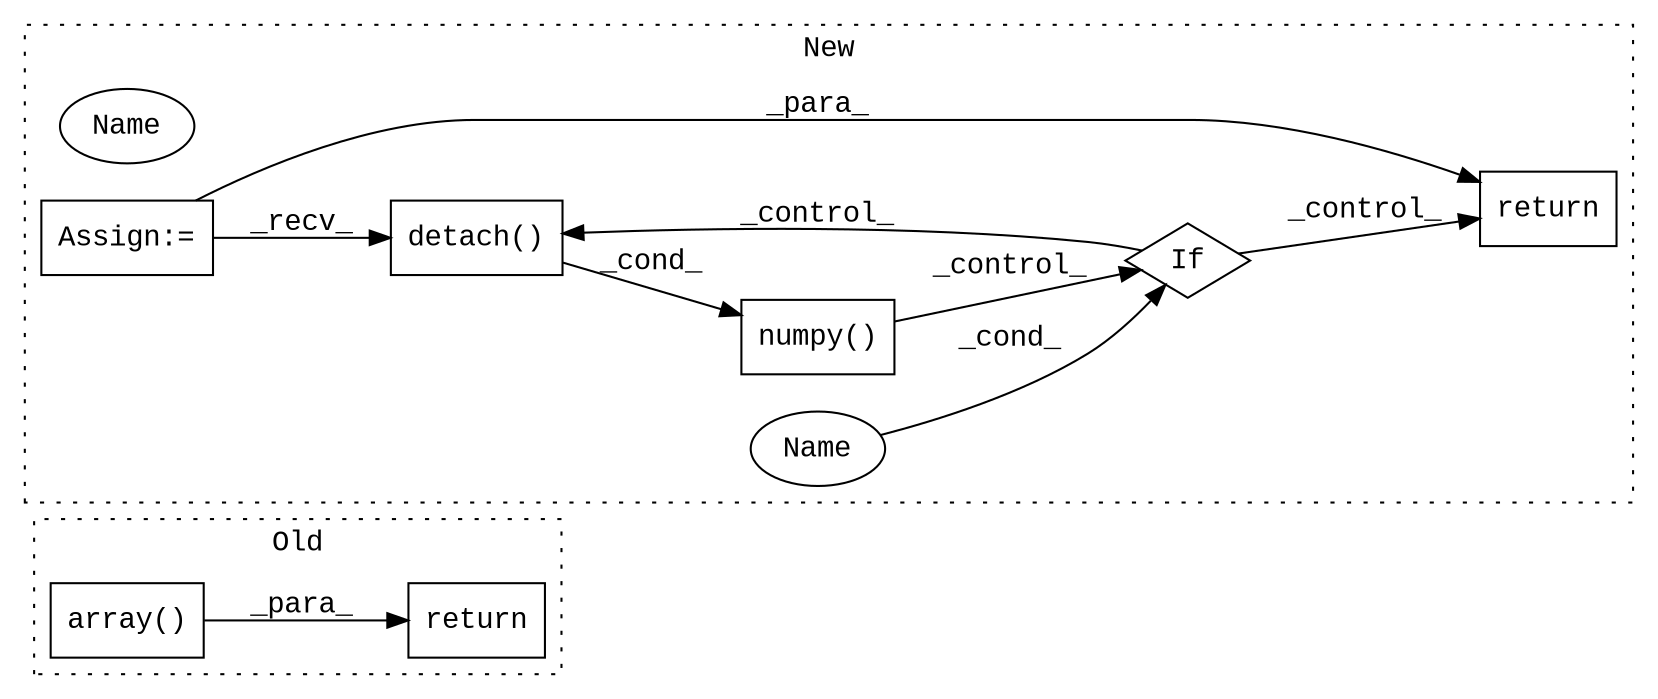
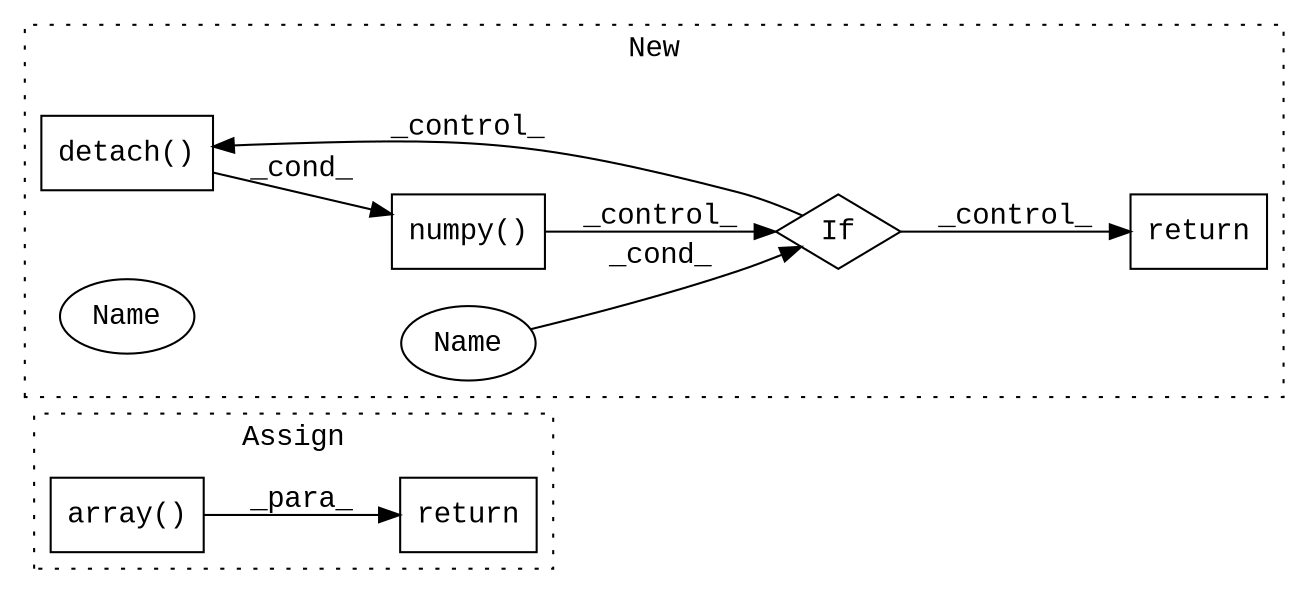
(127, 238) -> none
(298, 543) -> (294, 437)
